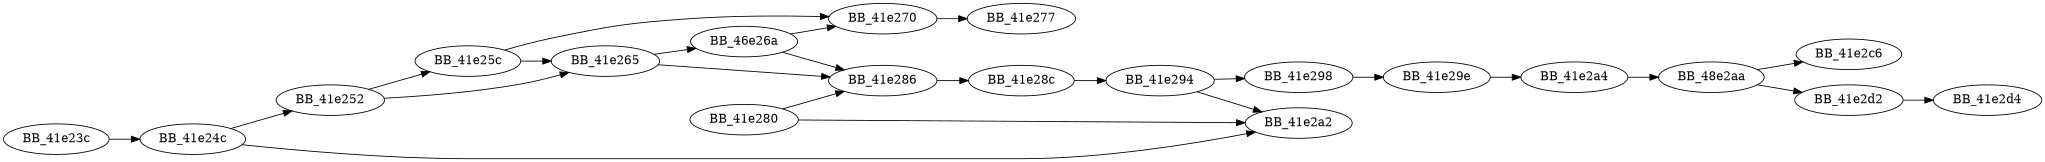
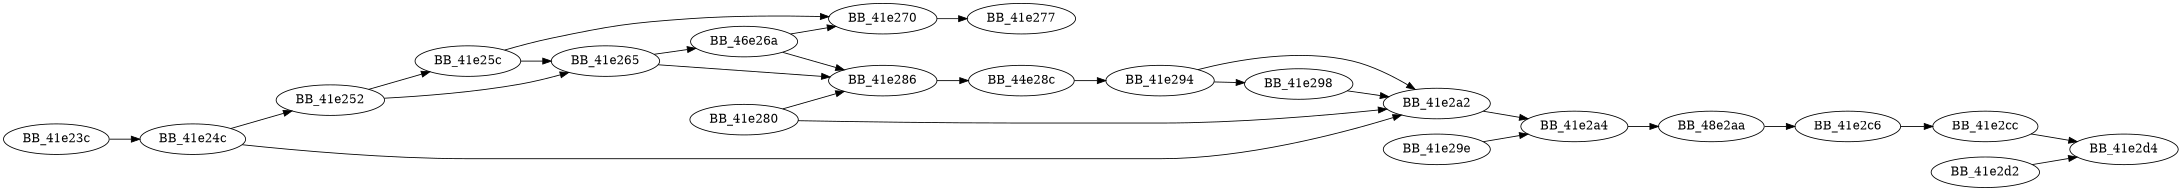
(1364, 77) -> (1364, 93)
(1021, 81) -> (1021, 81)
(1776, 88) -> none
none -> (1501, 114)
none -> (1985, 126)
